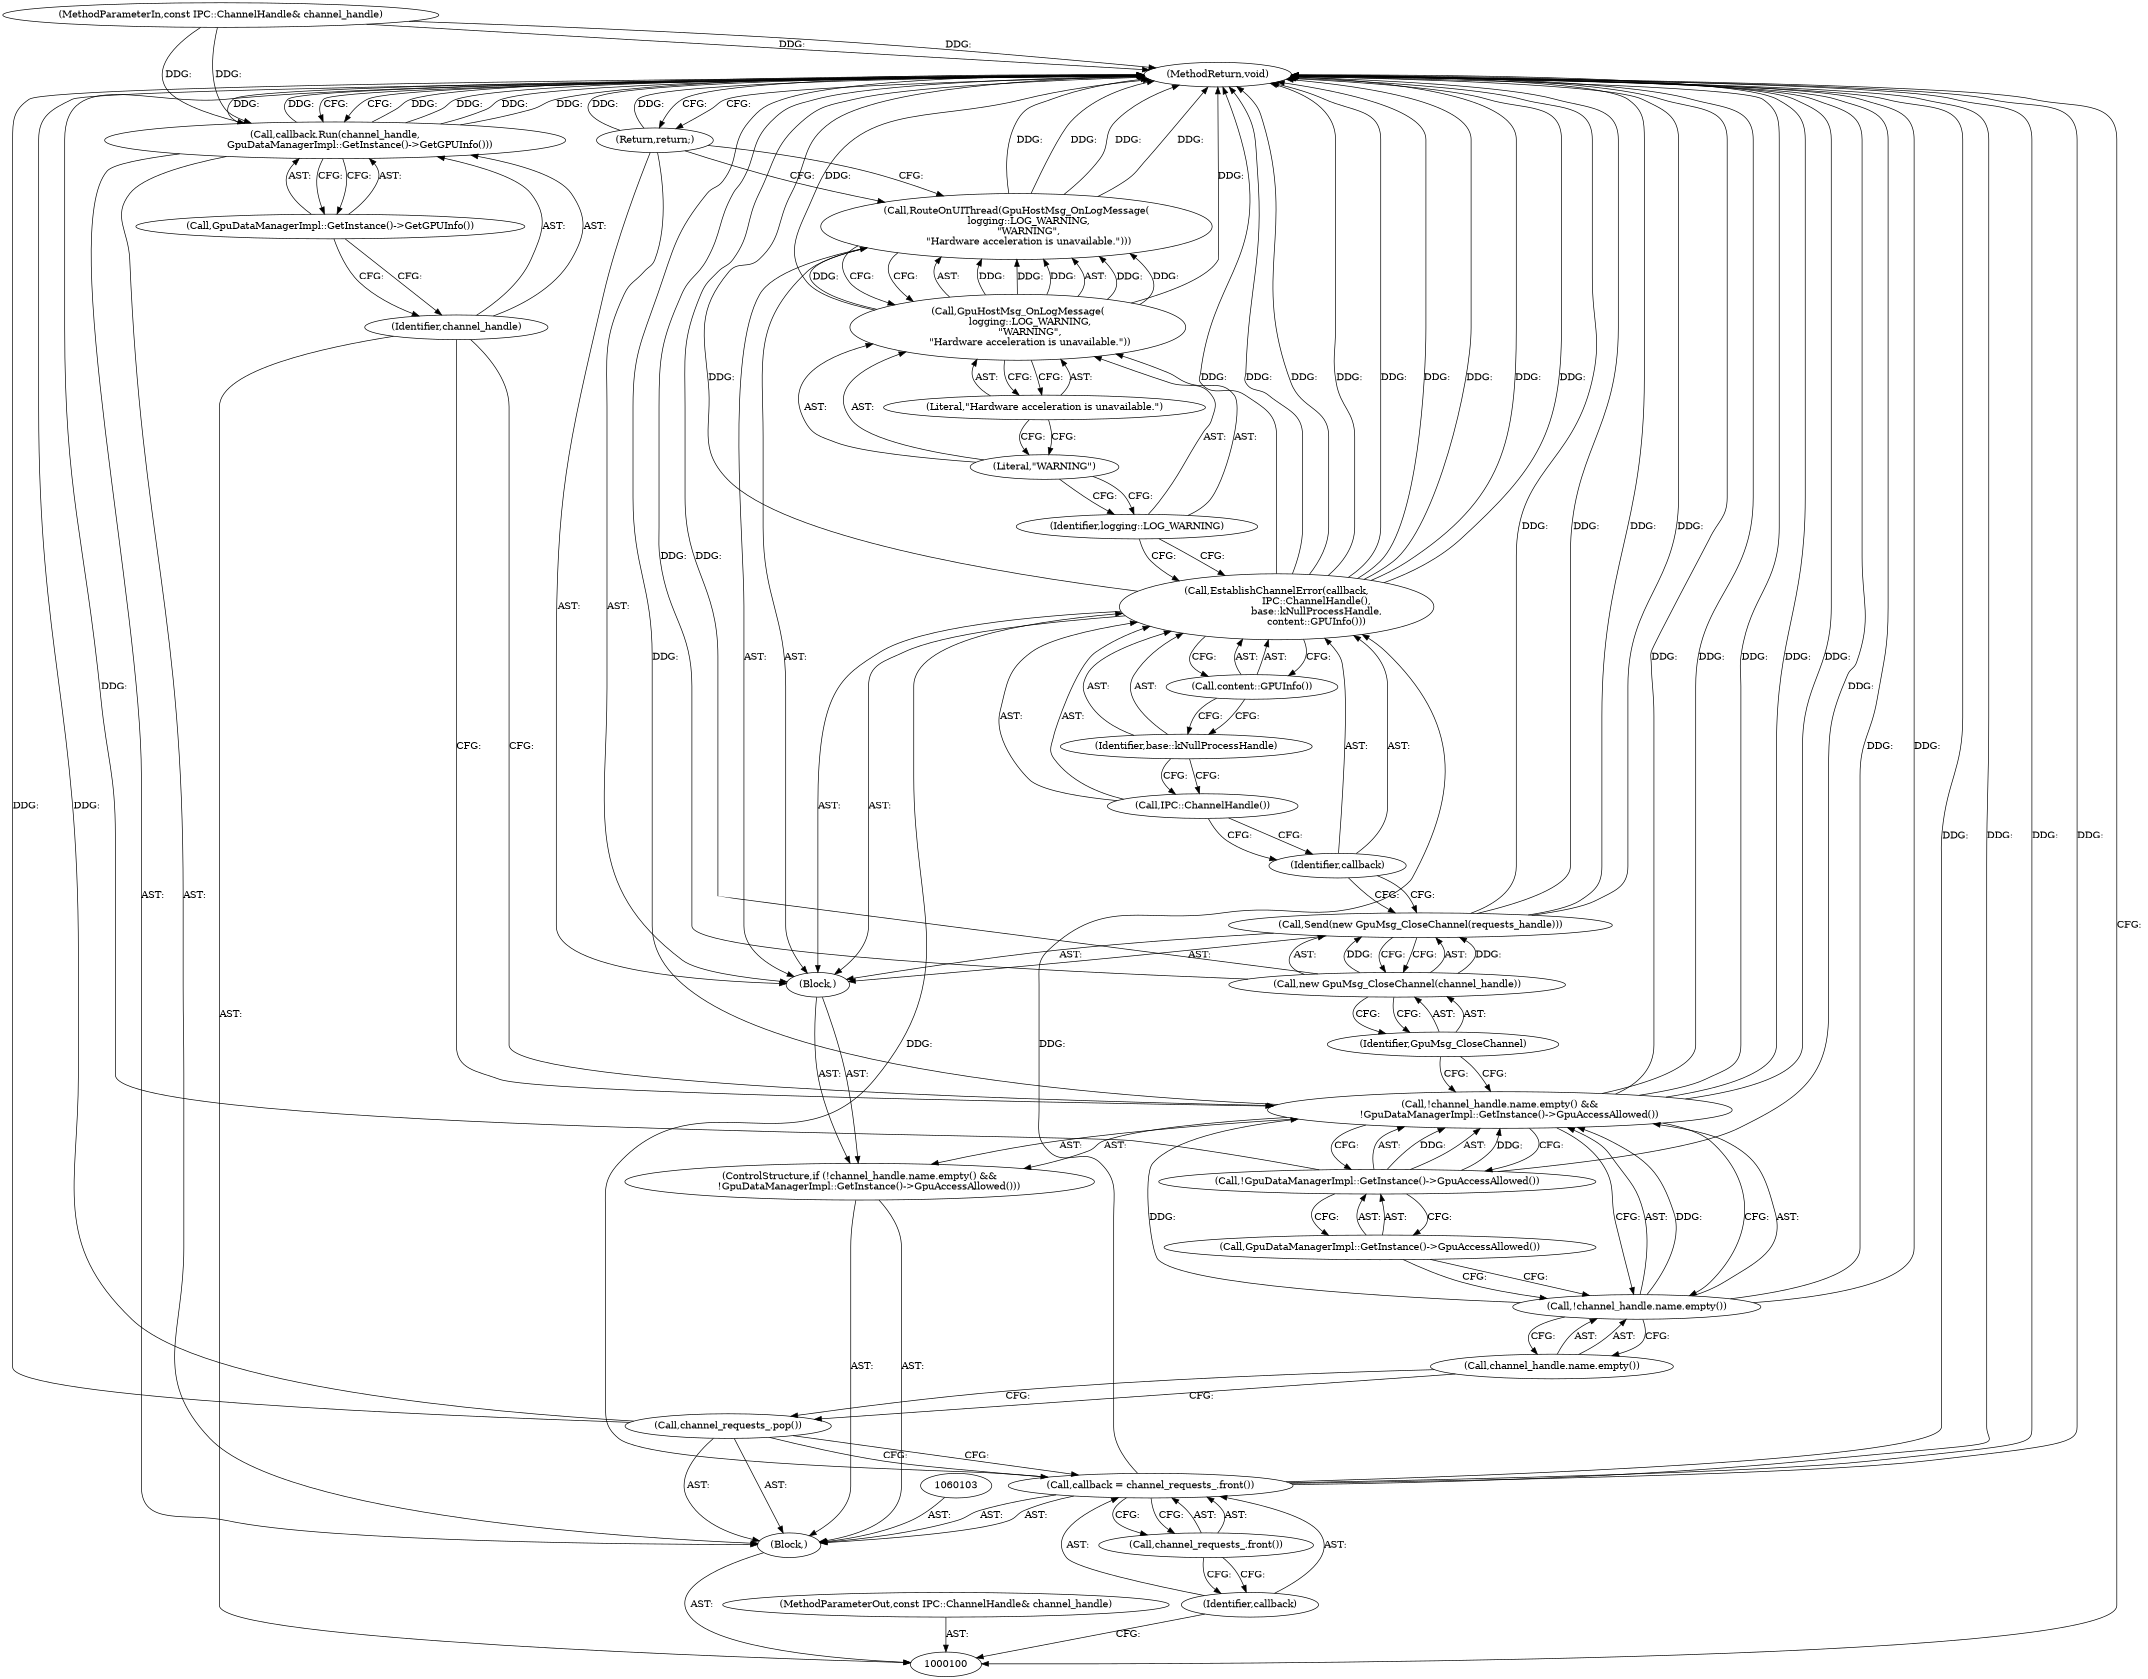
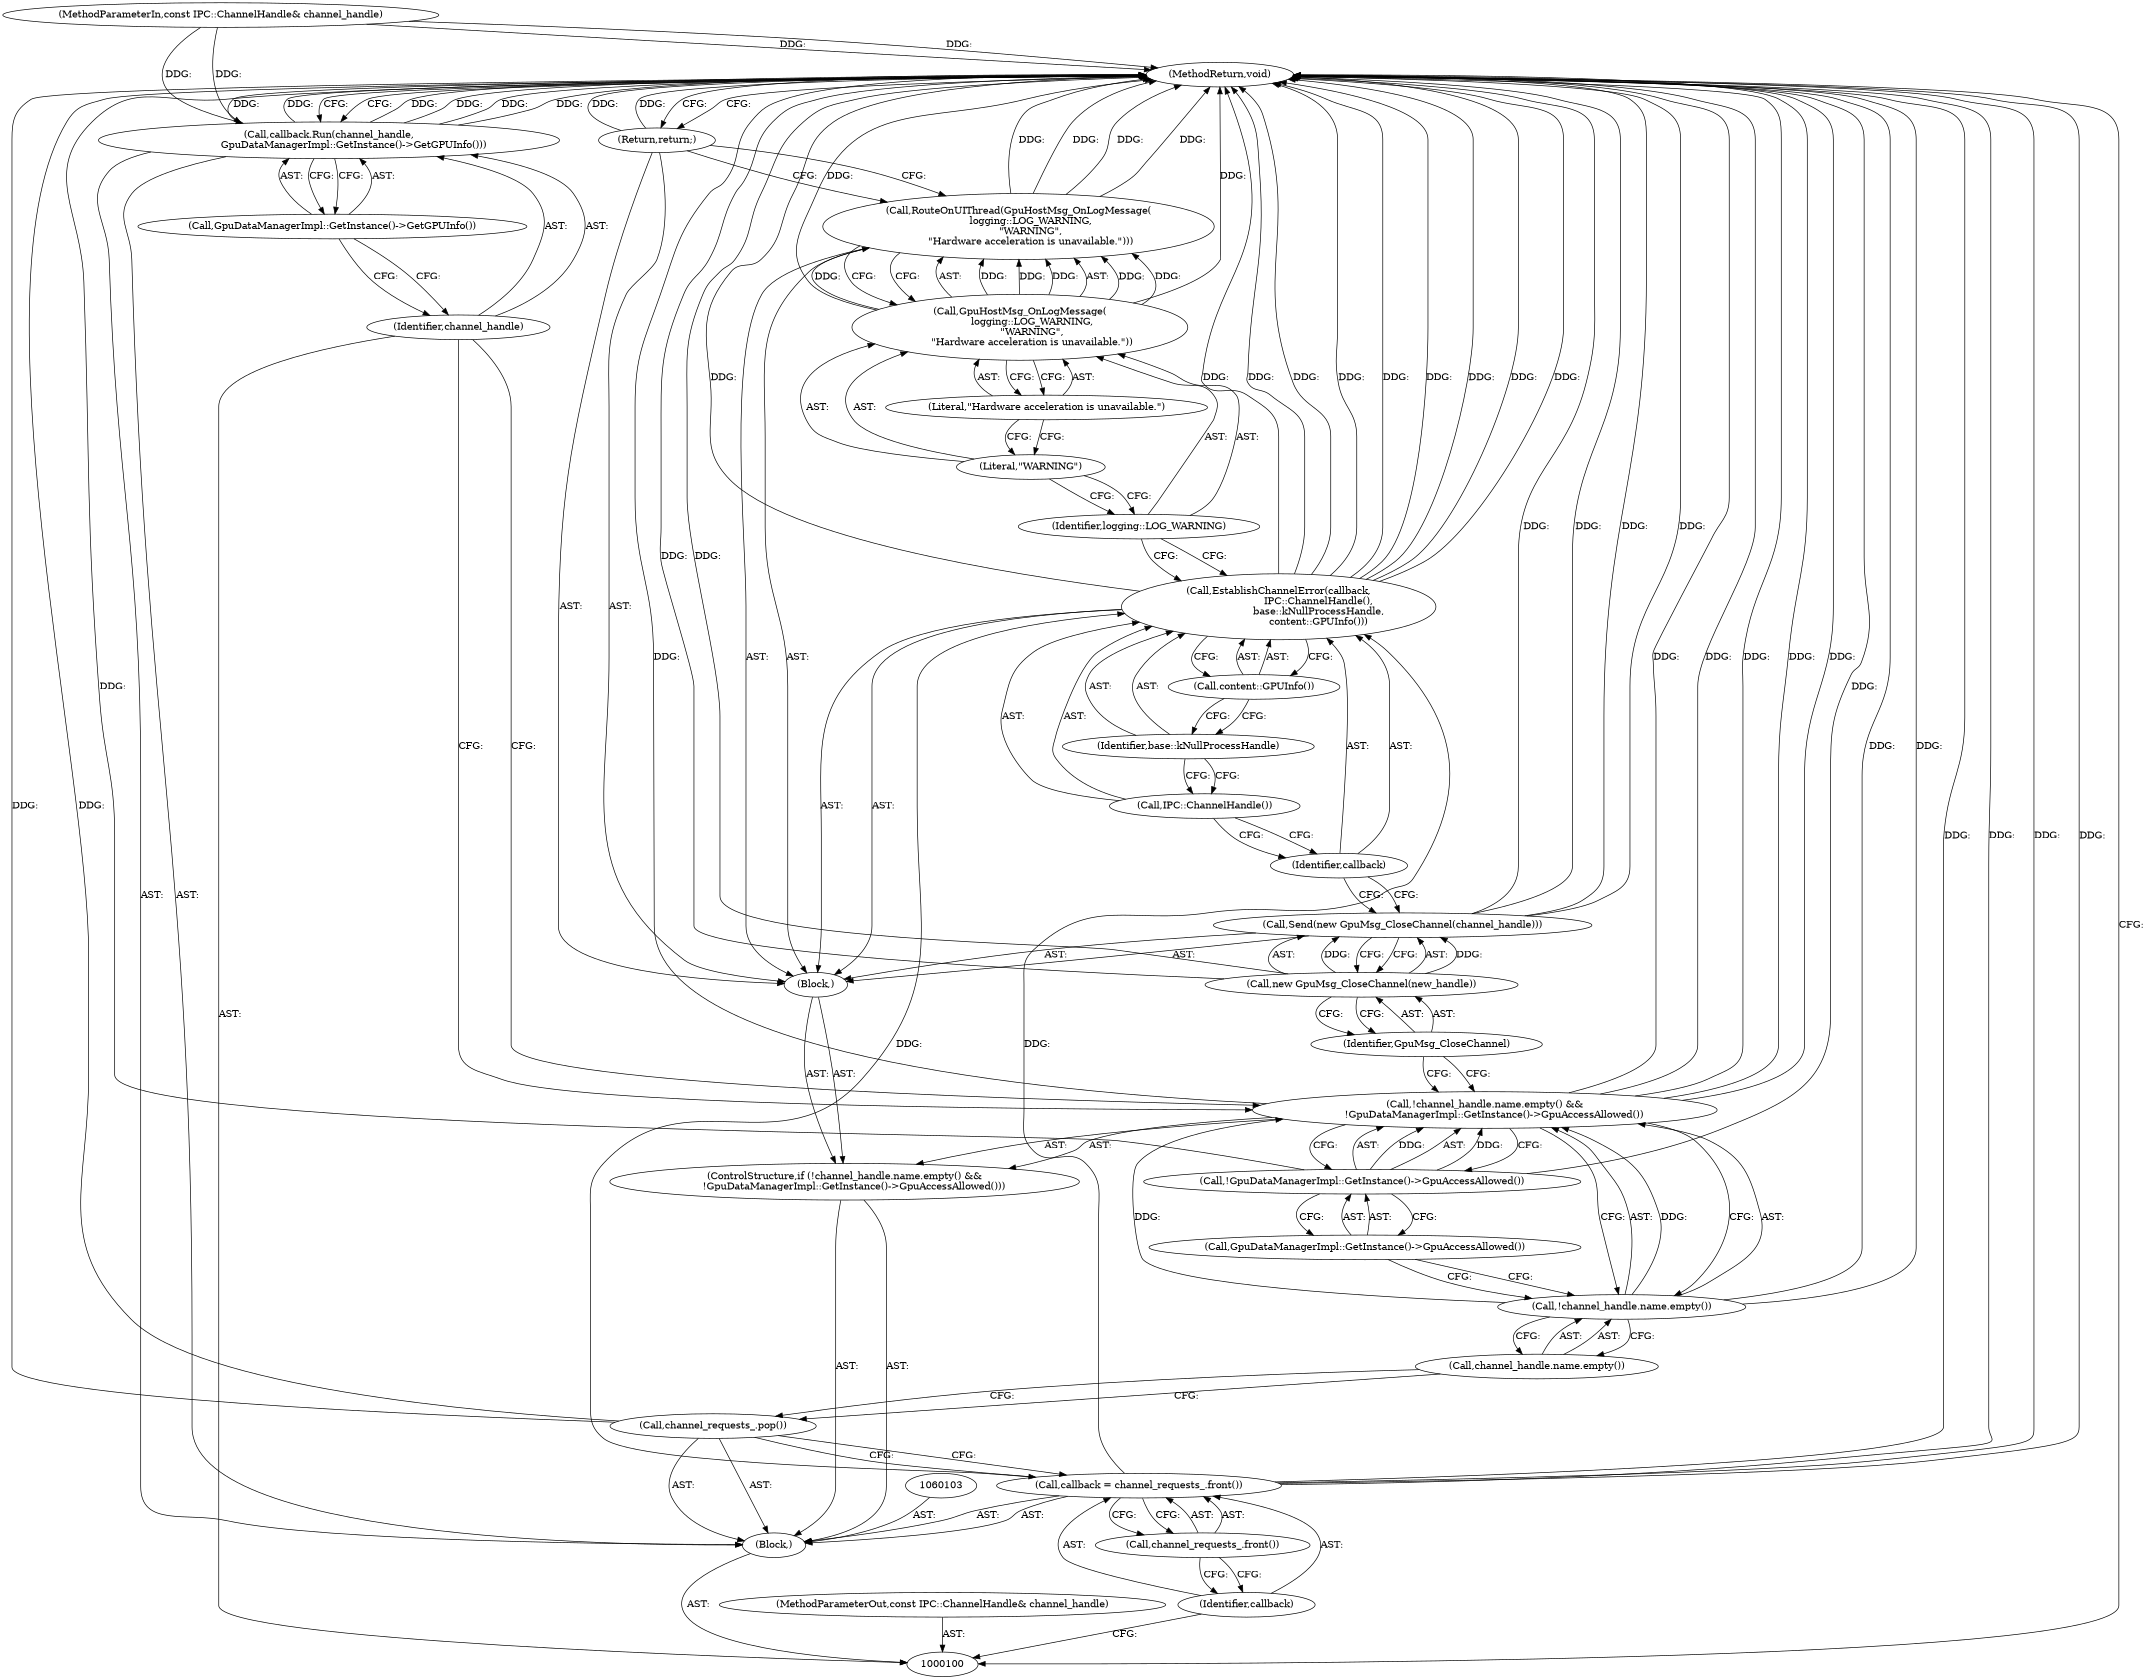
(1420, 925) -> (1403, 925)
(1397, 985) -> (1362, 985)
